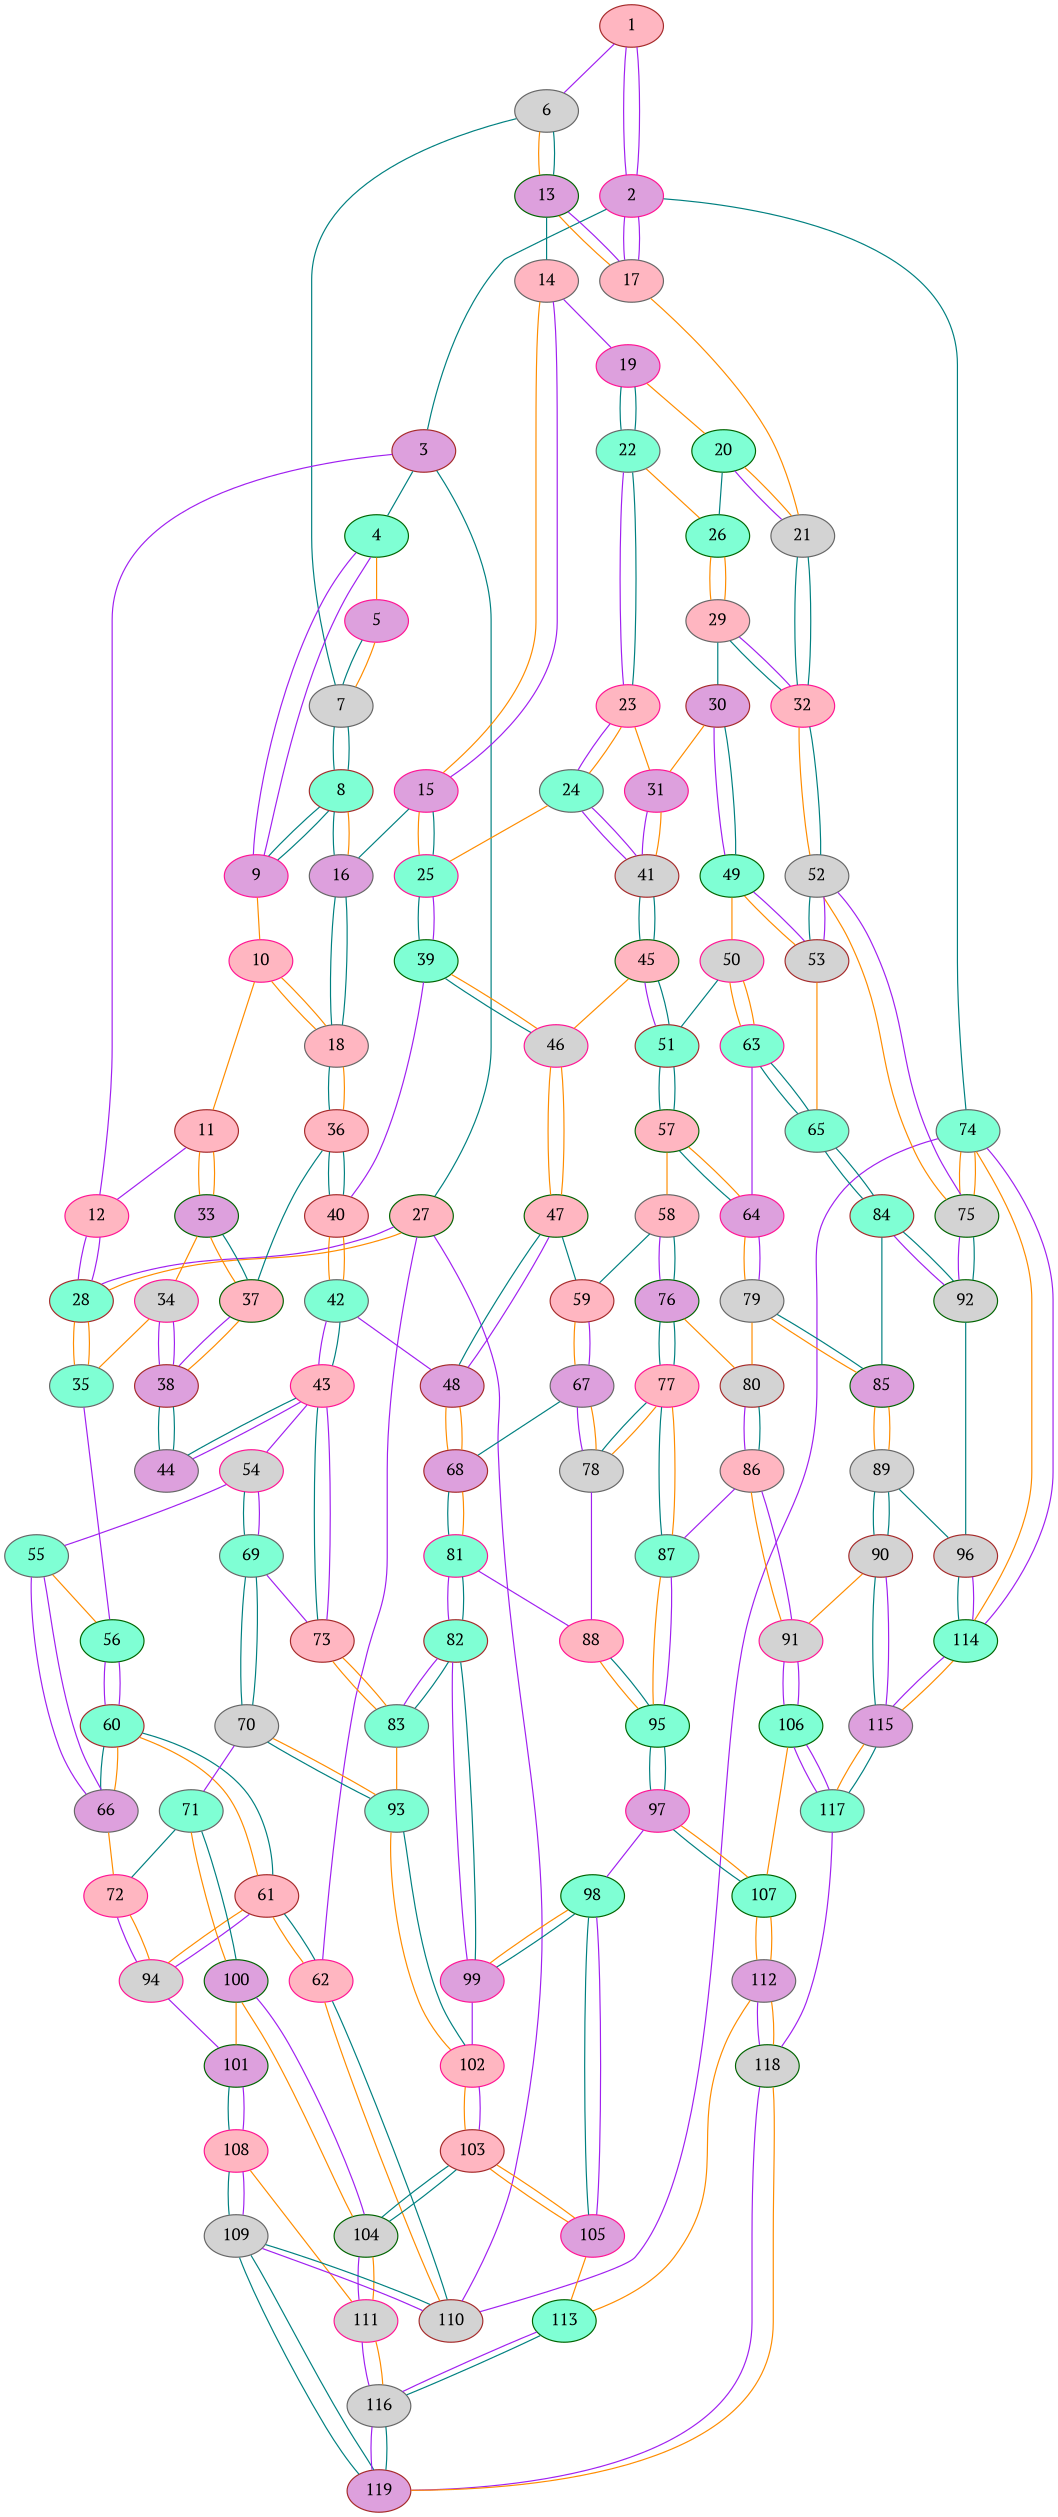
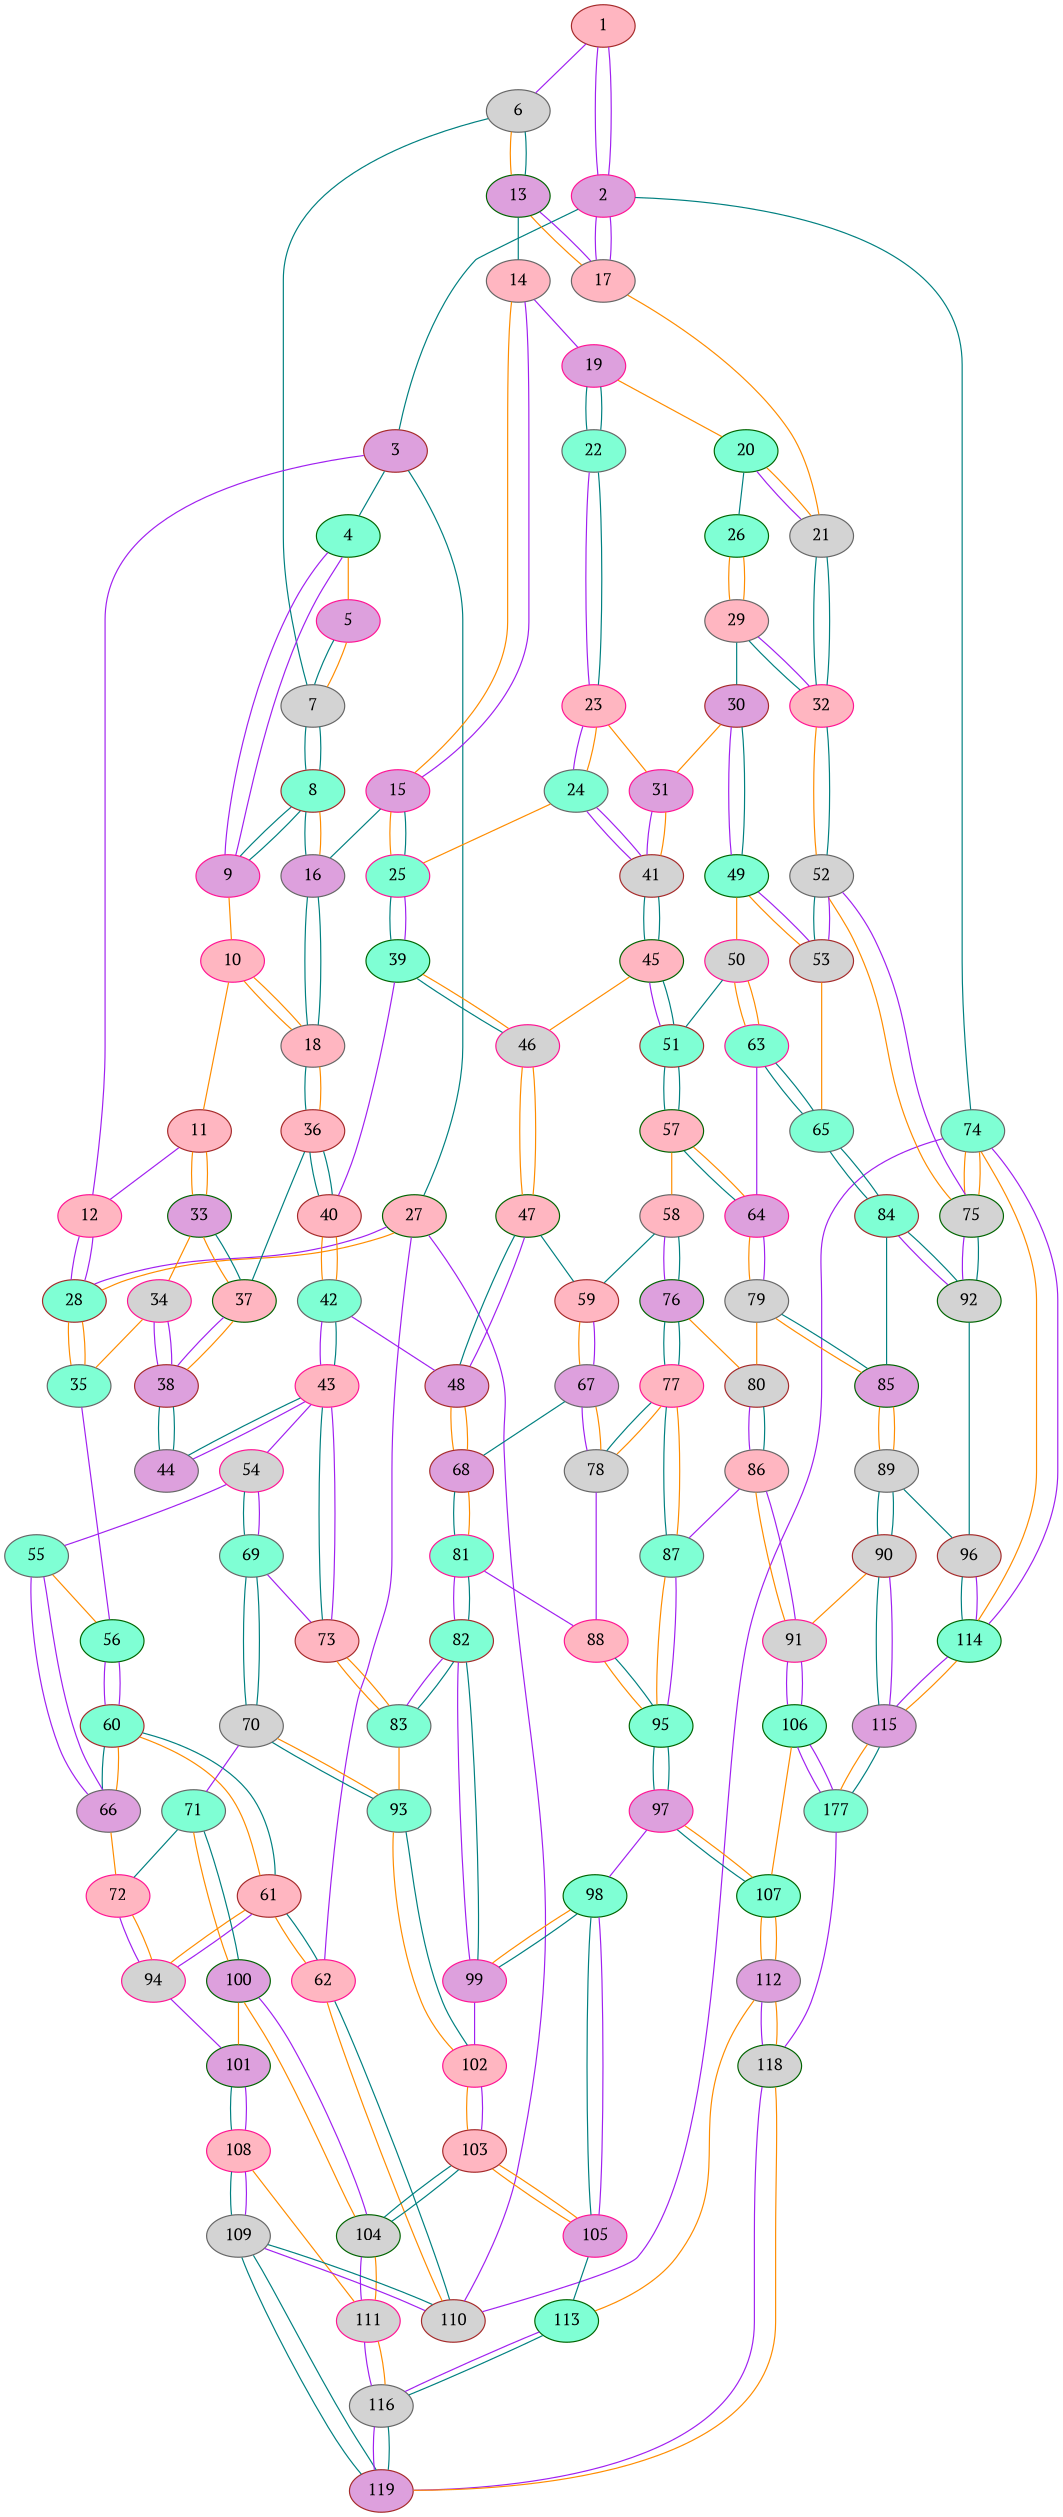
(673, 494) -> none
(832, 1811) -> (836, 1811)
(580, 2273) -> (583, 2273)
